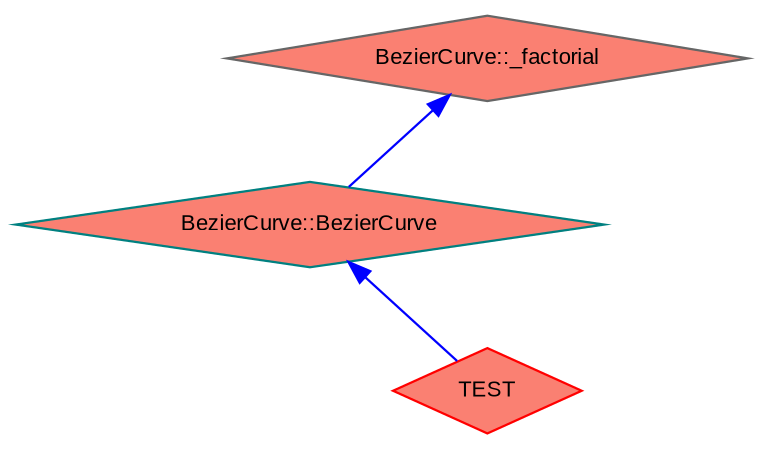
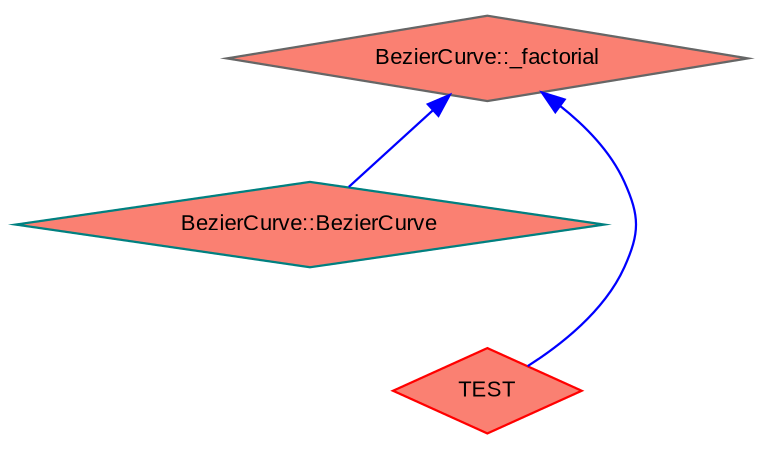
(411, 319) -> (633, 244)
